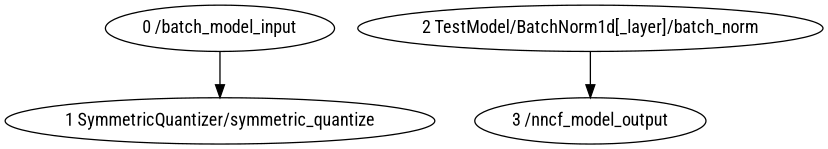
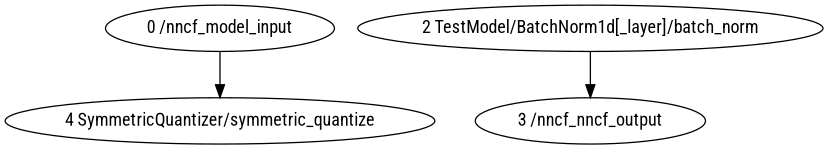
(220, 28) -> (220, 28)
(220, 121) -> (220, 121)
(590, 121) -> (590, 121)
